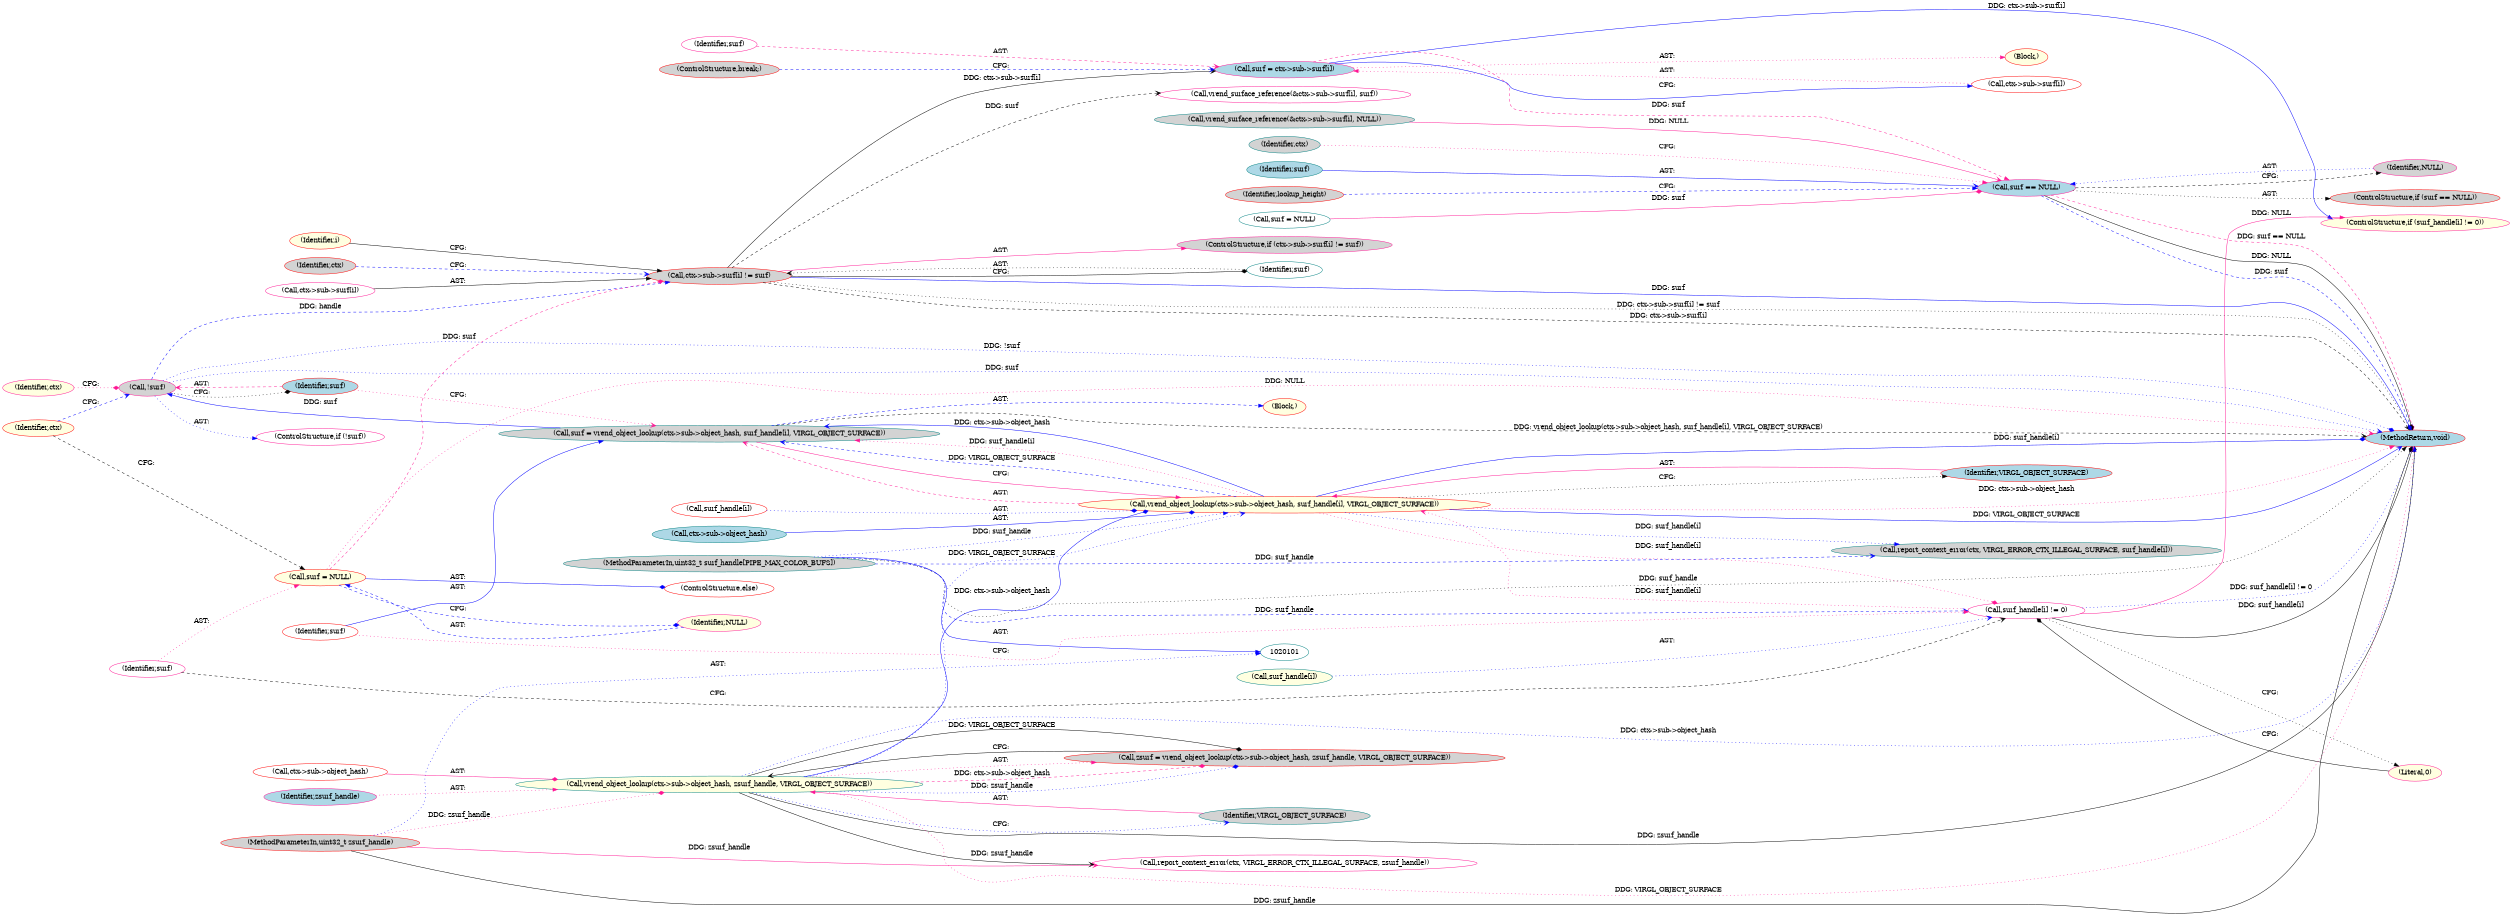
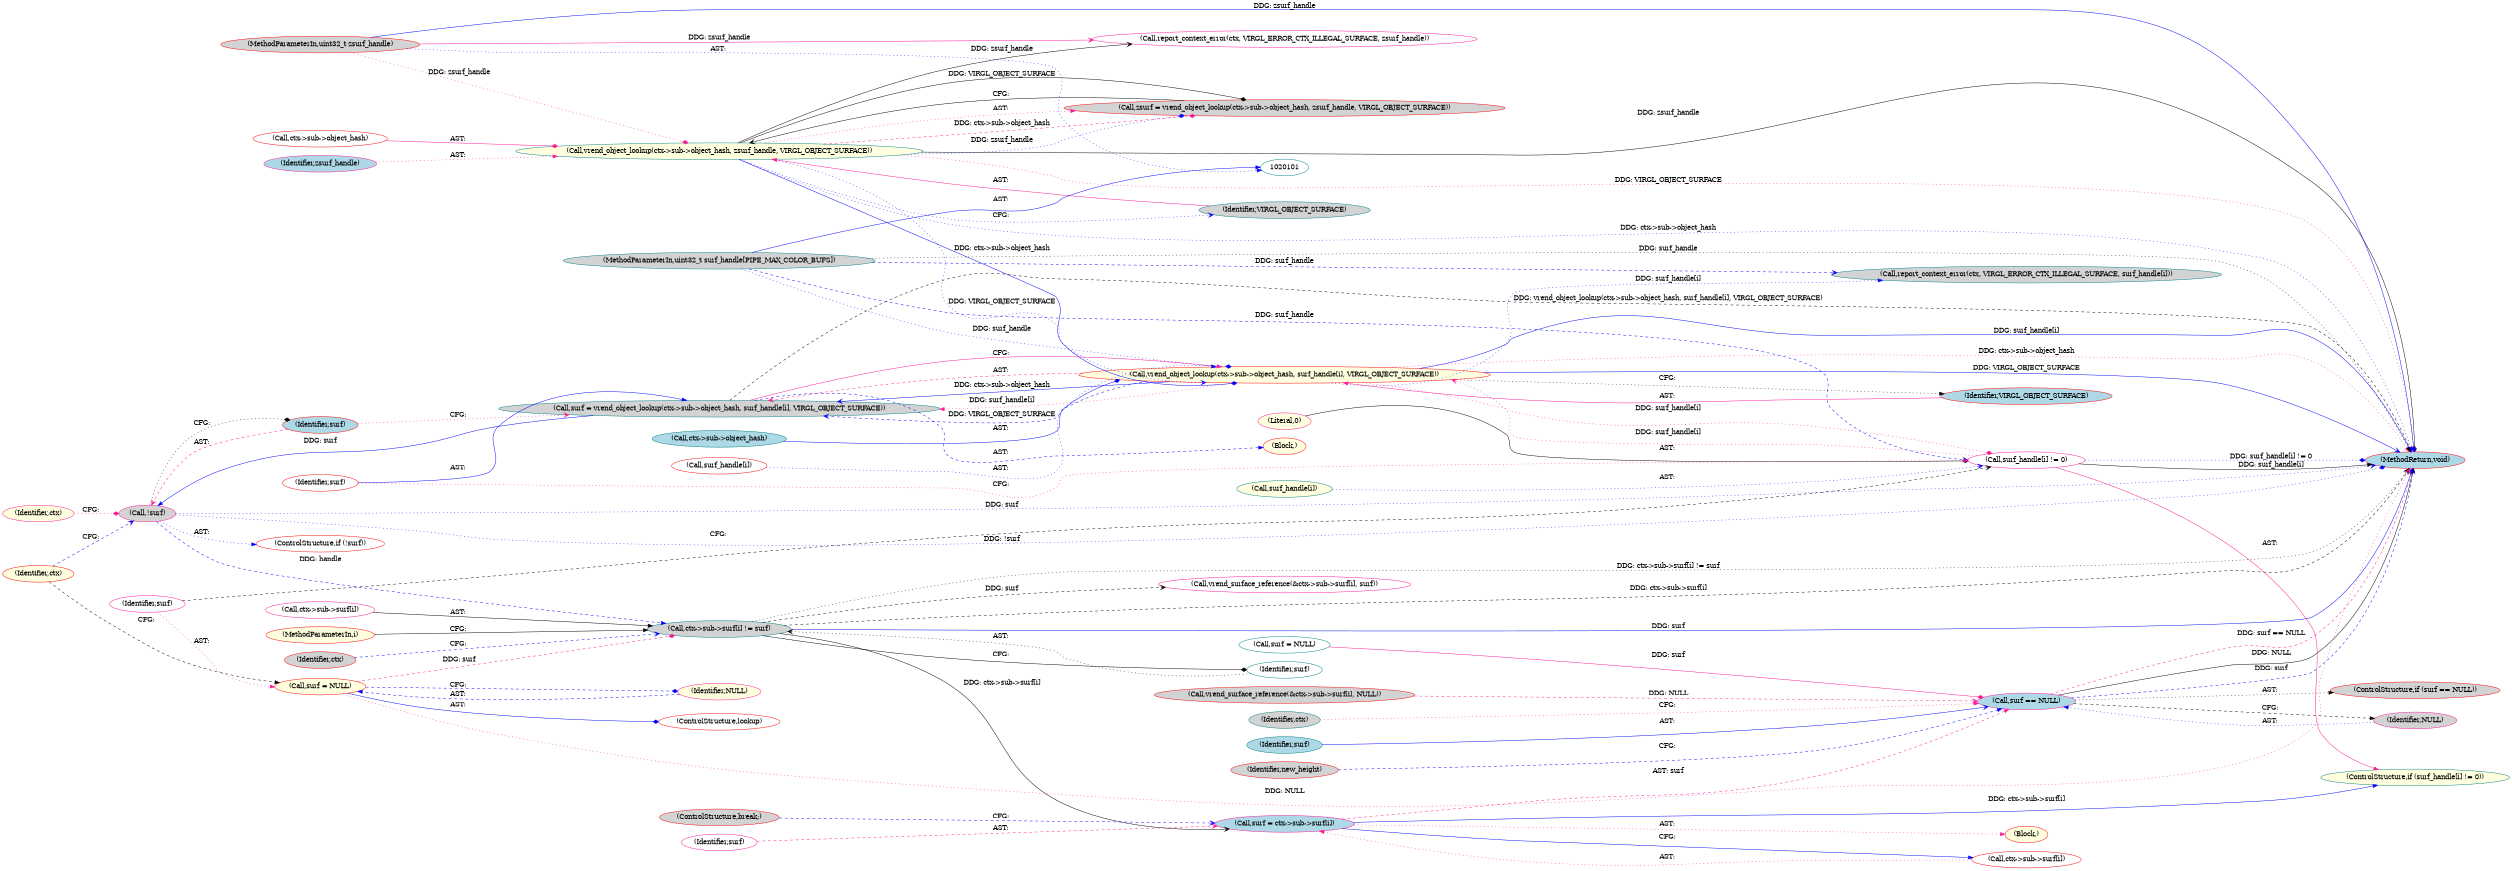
(1668, 105) -> (1668, 771)
(1285, 120) -> (1285, 695)
(1705, 132) -> (1693, 698)
(1285, 195) -> (1285, 770)
(2271, 214) -> (2271, 543)
(2415, 223) -> (2415, 777)
(320, 241) -> (320, 635)
(1285, 245) -> none
(719, 276) -> (719, 629)
(320, 437) -> (320, 544)
(719, 589) -> (719, 722)
(2220, 691) -> none
(2271, 735) -> (1668, 448)
(1543, 905) -> (1523, 10)
